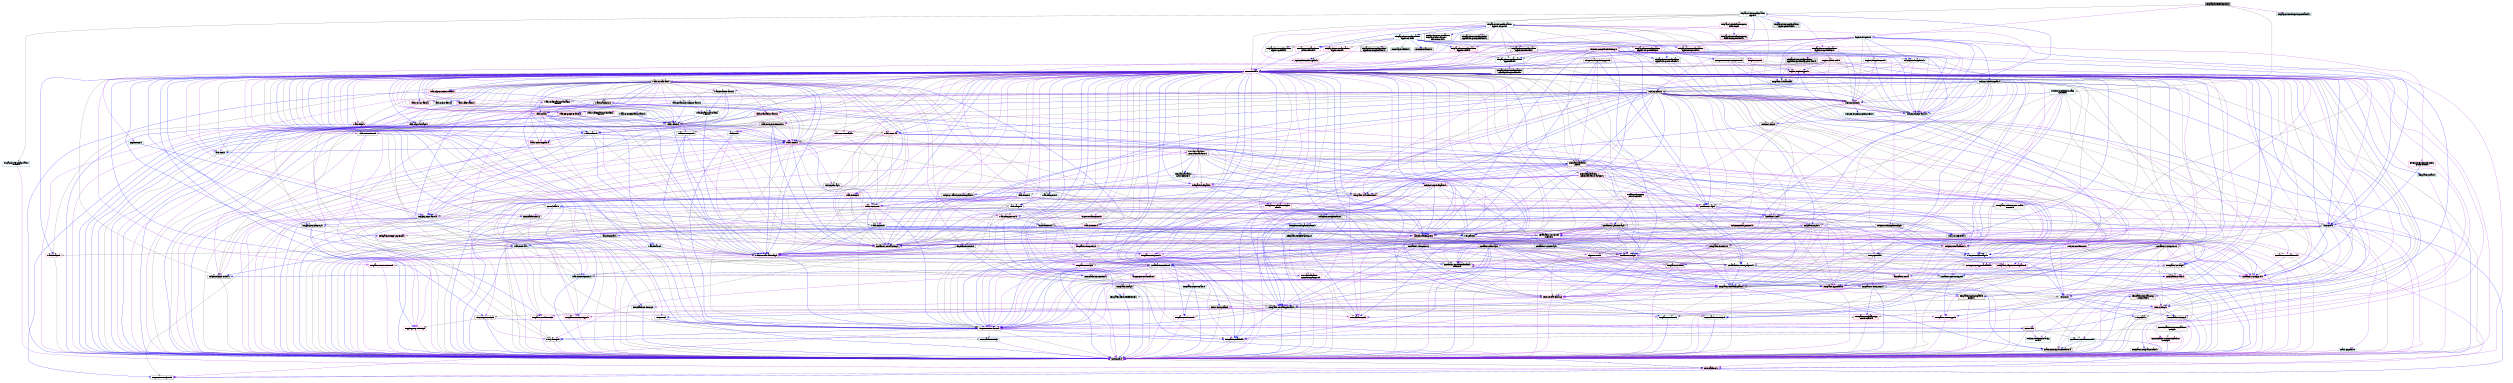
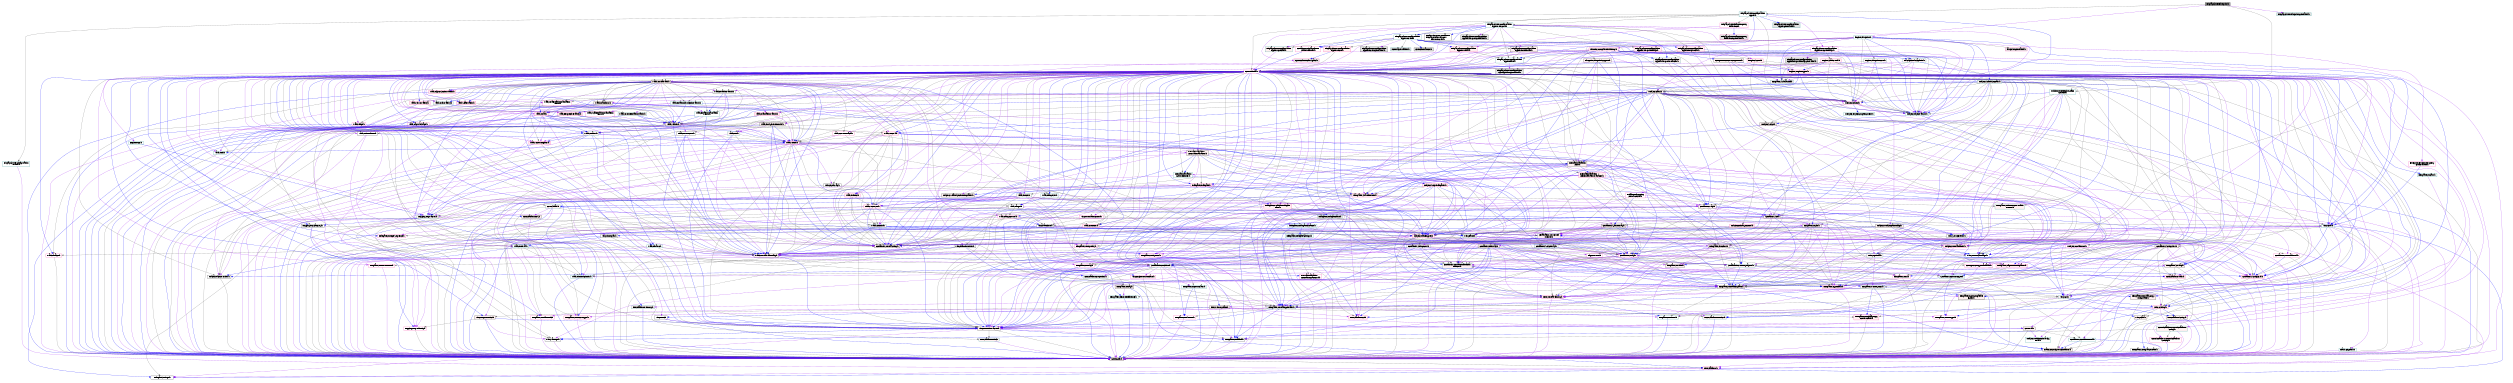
none -> (2016, 49)
(471, 208) -> (435, 180)
(162, 378) -> (162, 378)
